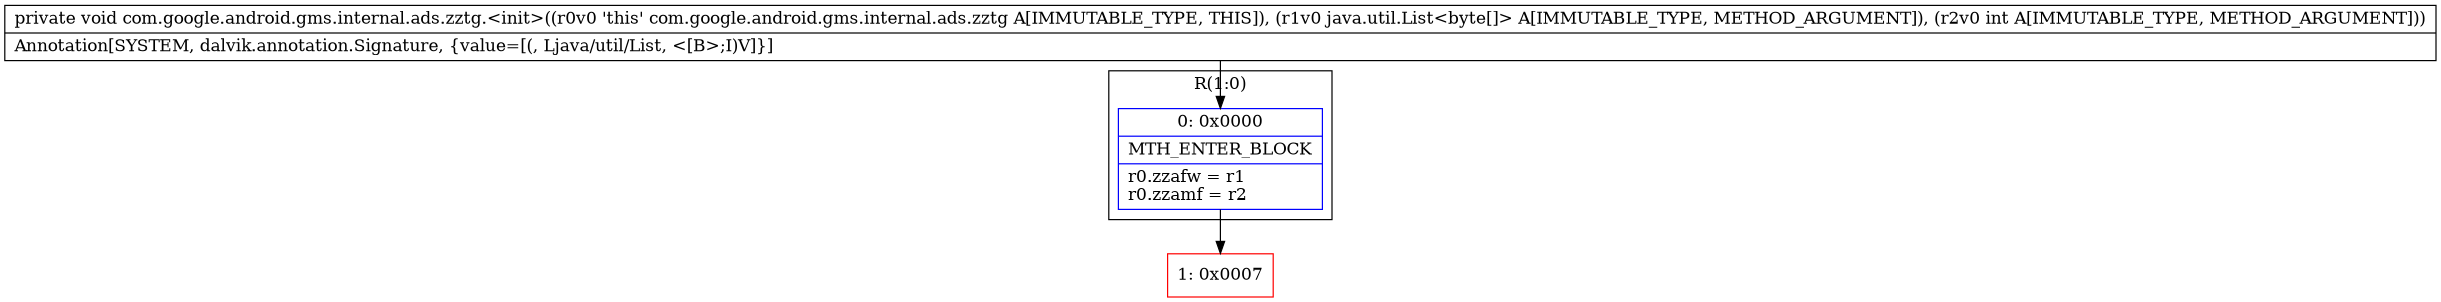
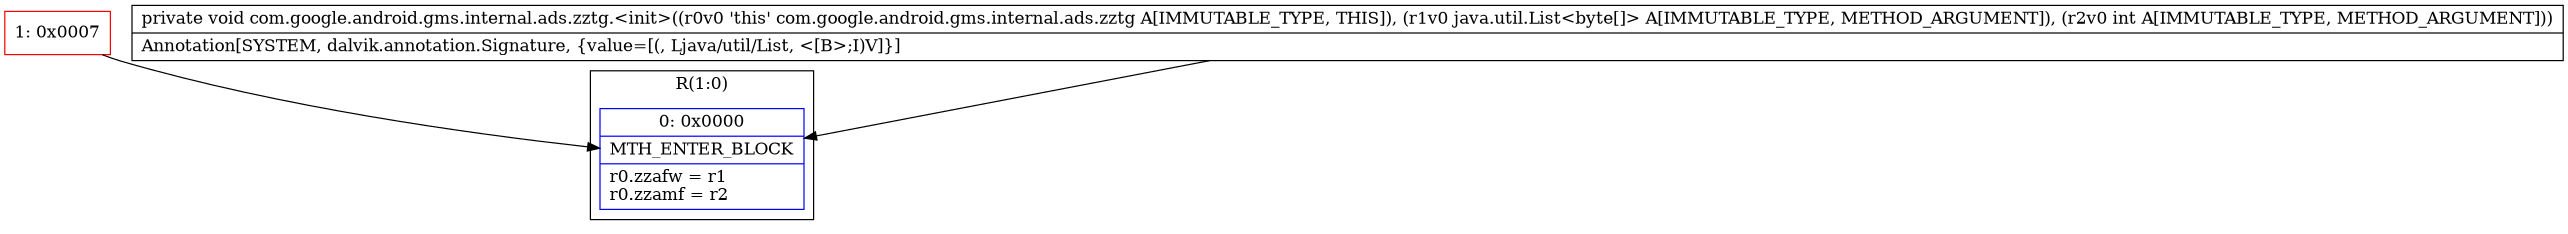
(1220, 227) -> (343, 112)
